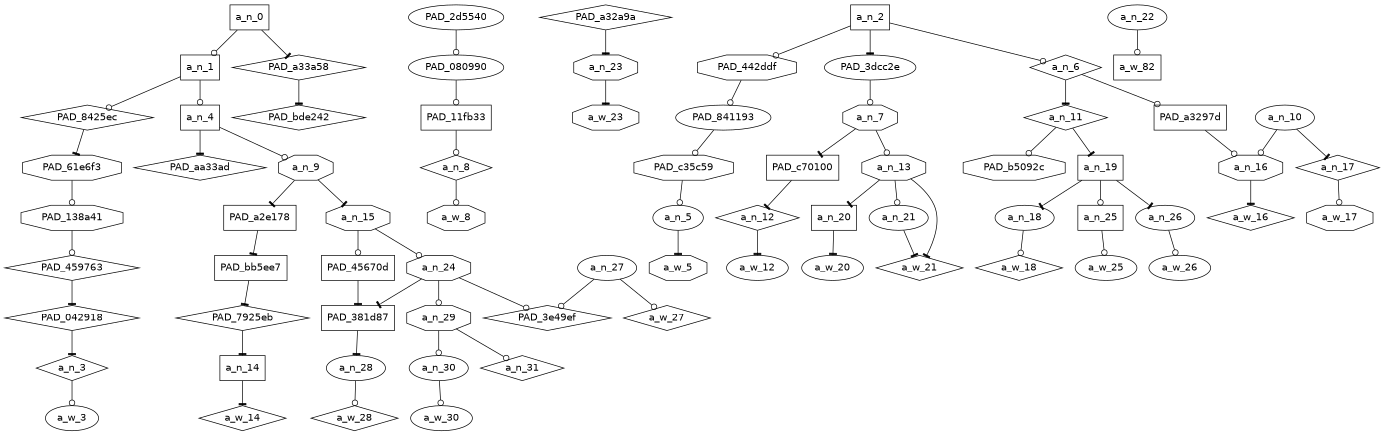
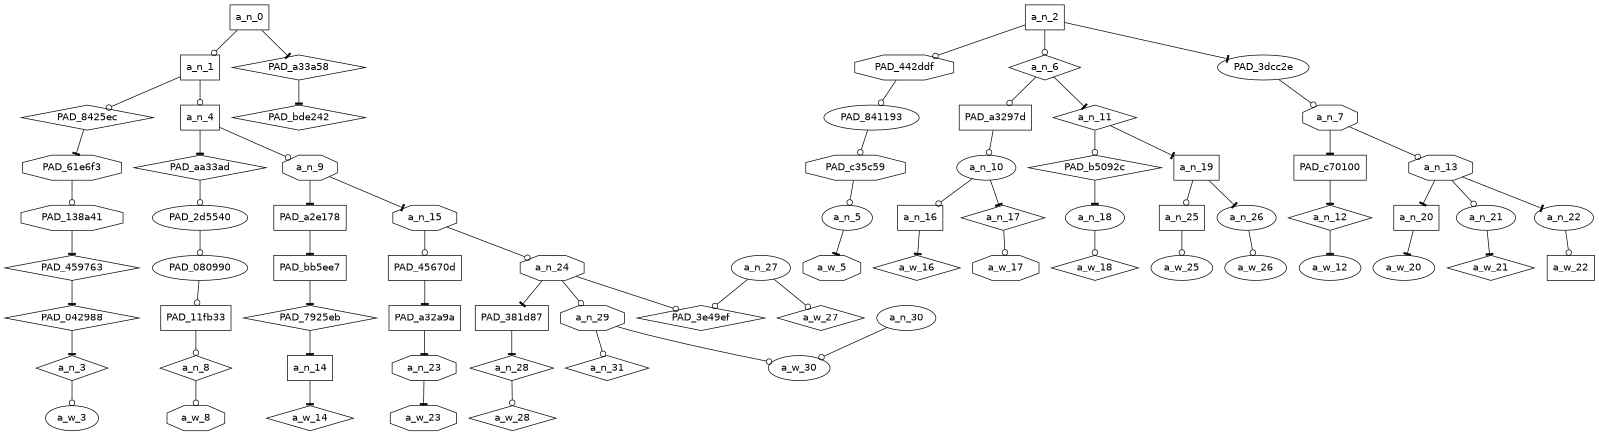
(606, 17) -> (425, 318)
(1137, 67) -> (1571, 268)
(1219, 141) -> (991, 140)
(1014, 168) -> (1095, 168)
(1251, 168) -> (920, 218)
none -> (200, 190)
(1063, 193) -> (1095, 191)
(936, 212) -> (1501, 192)
(72, 240) -> (72, 241)
(358, 291) -> (425, 291)
(72, 318) -> (72, 318)
(439, 340) -> (691, 345)
(356, 368) -> (512, 368)
